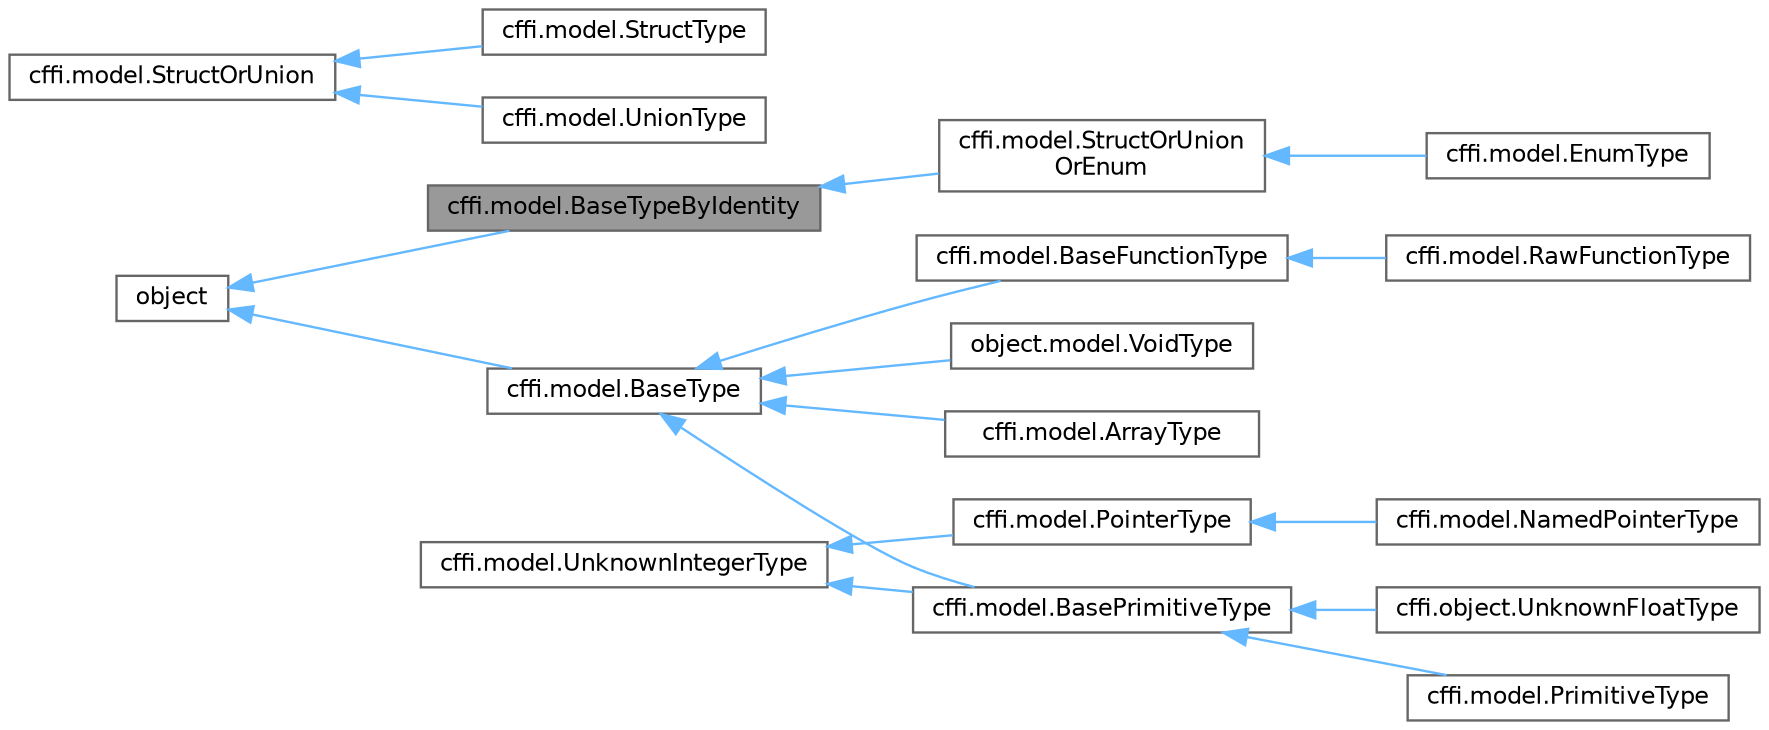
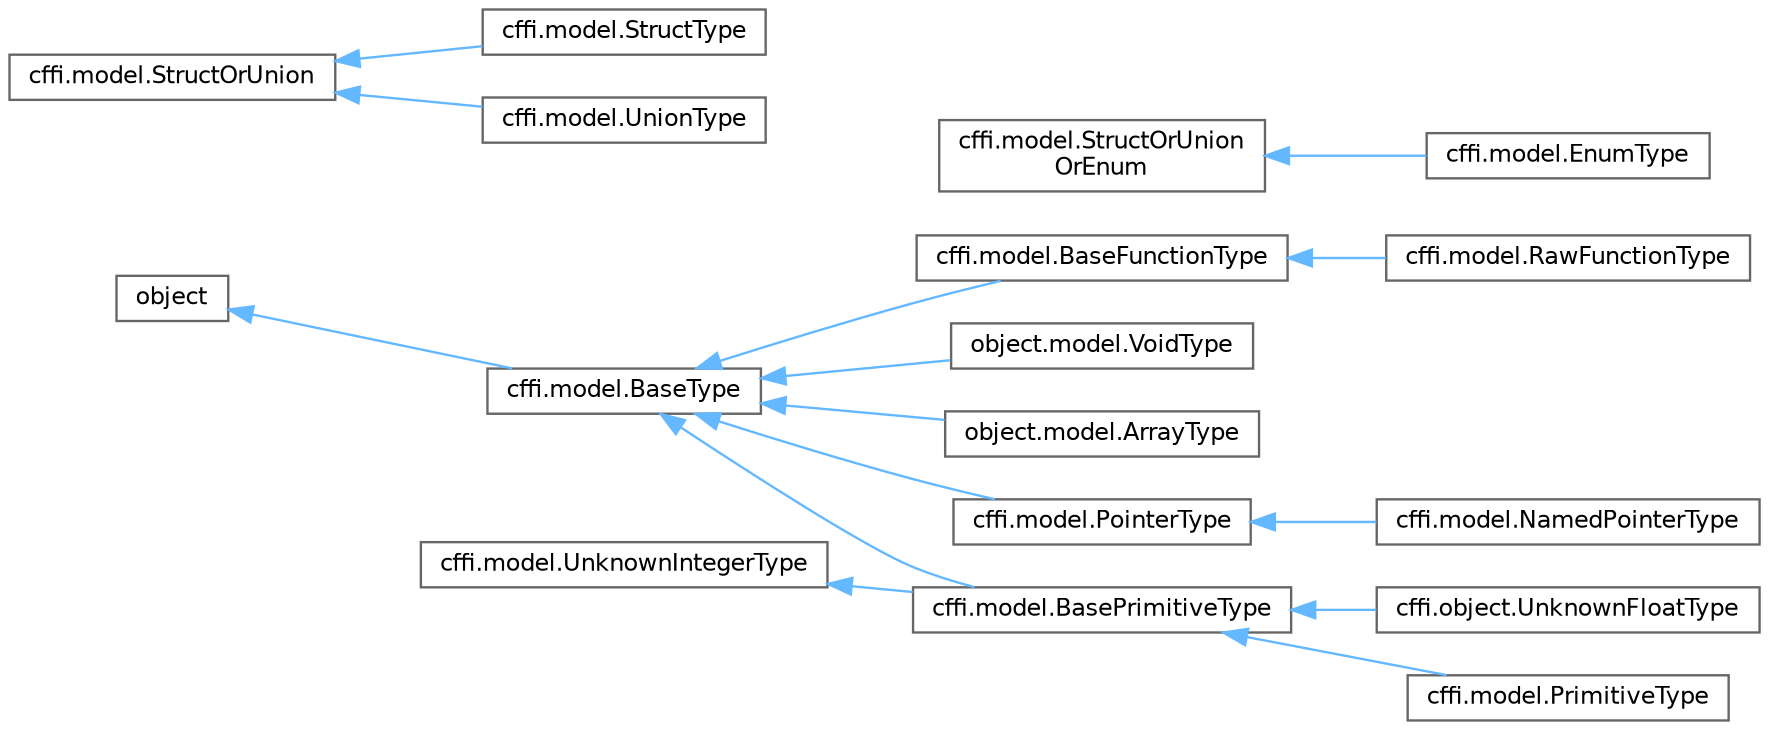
(624, 208) -> none
(1102, 434) -> (1102, 434)
(902, 540) -> (856, 463)
